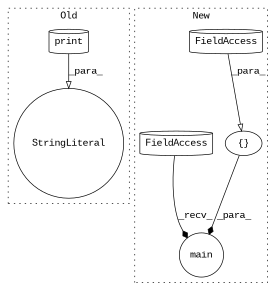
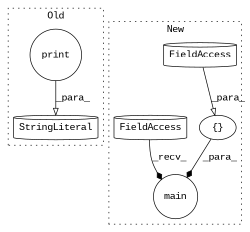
(69, 42) -> (56, 55)
(69, 143) -> (56, 128)
